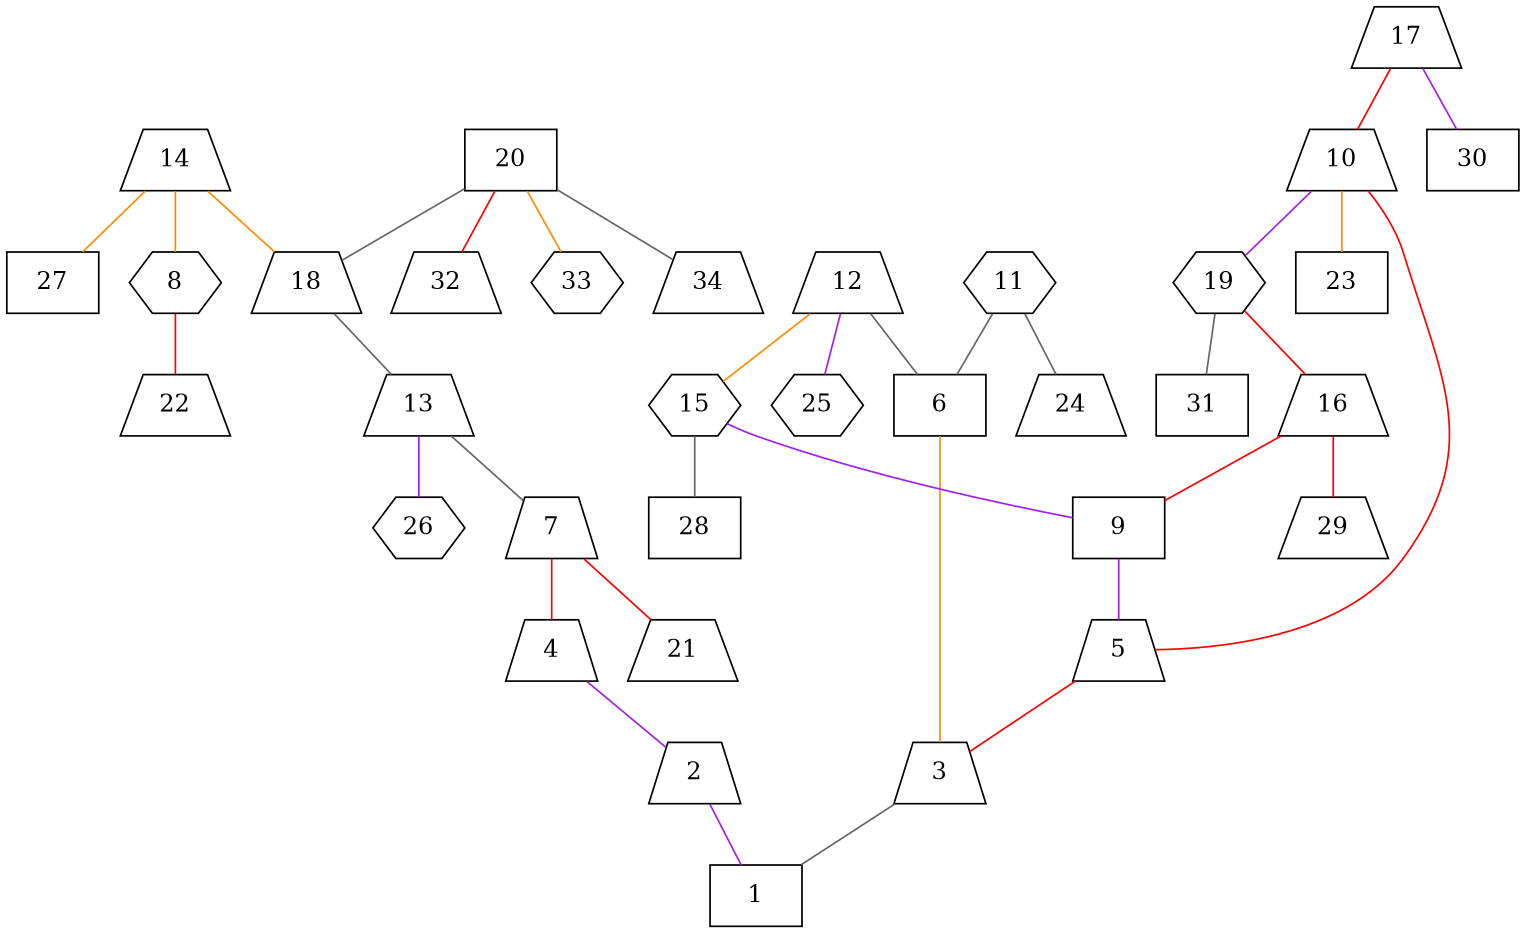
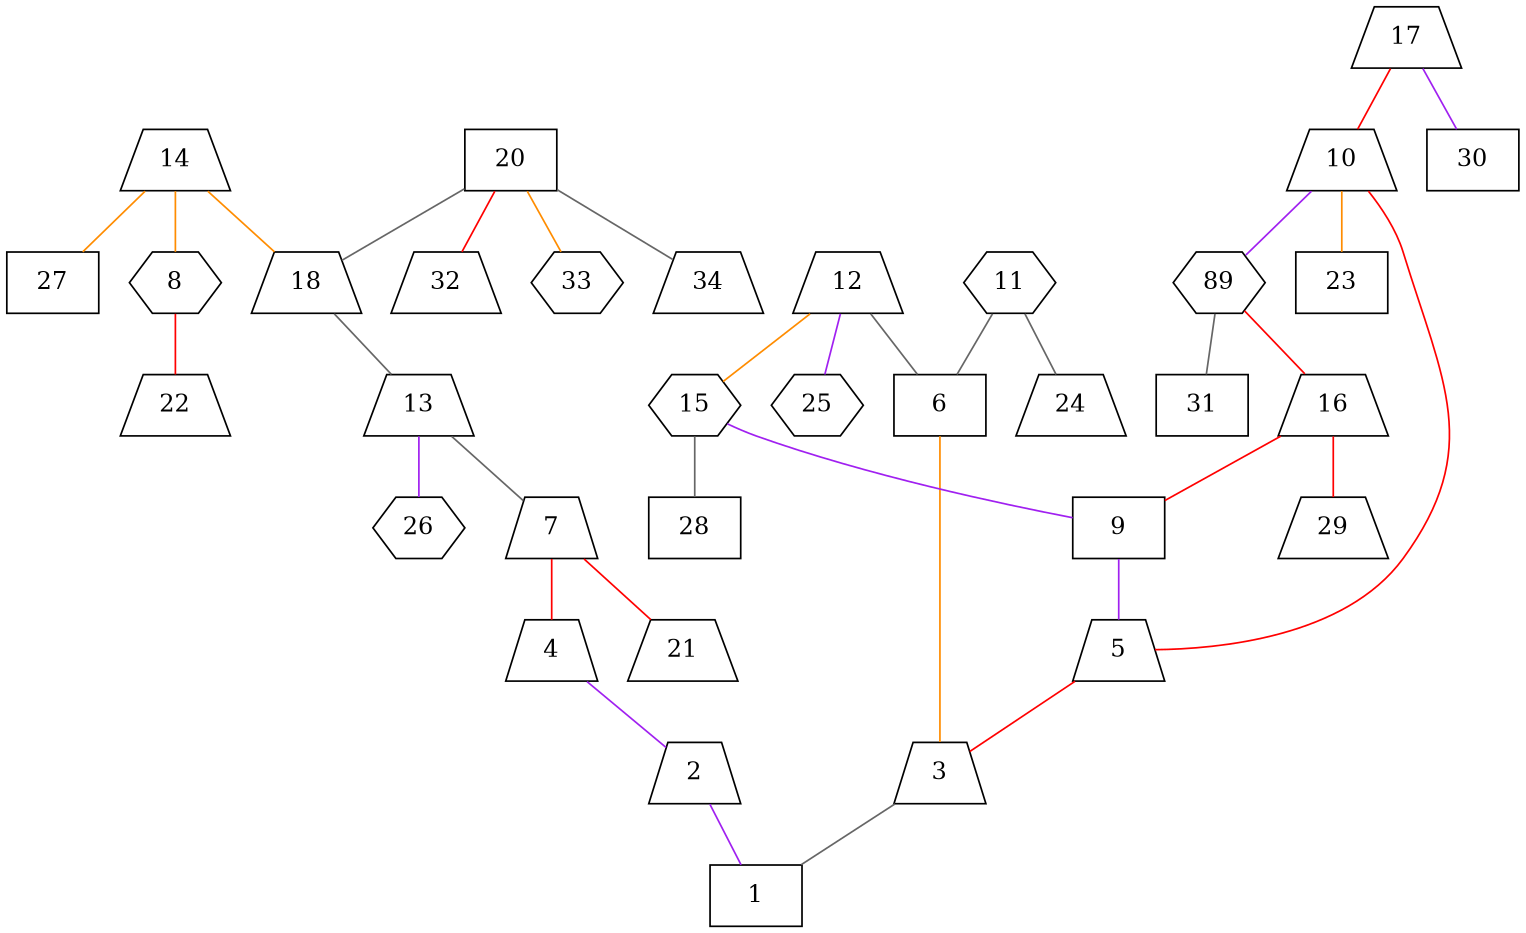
(1219, 283) -> (1219, 283)
